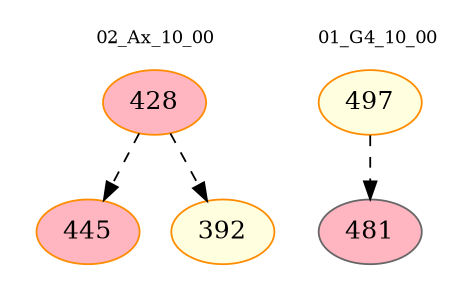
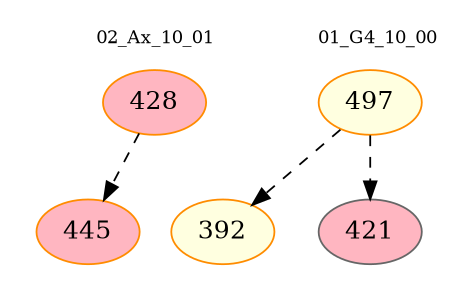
(155, 39) -> (155, 39)
(184, 159) -> (316, 150)
(370, 232) -> (370, 232)
